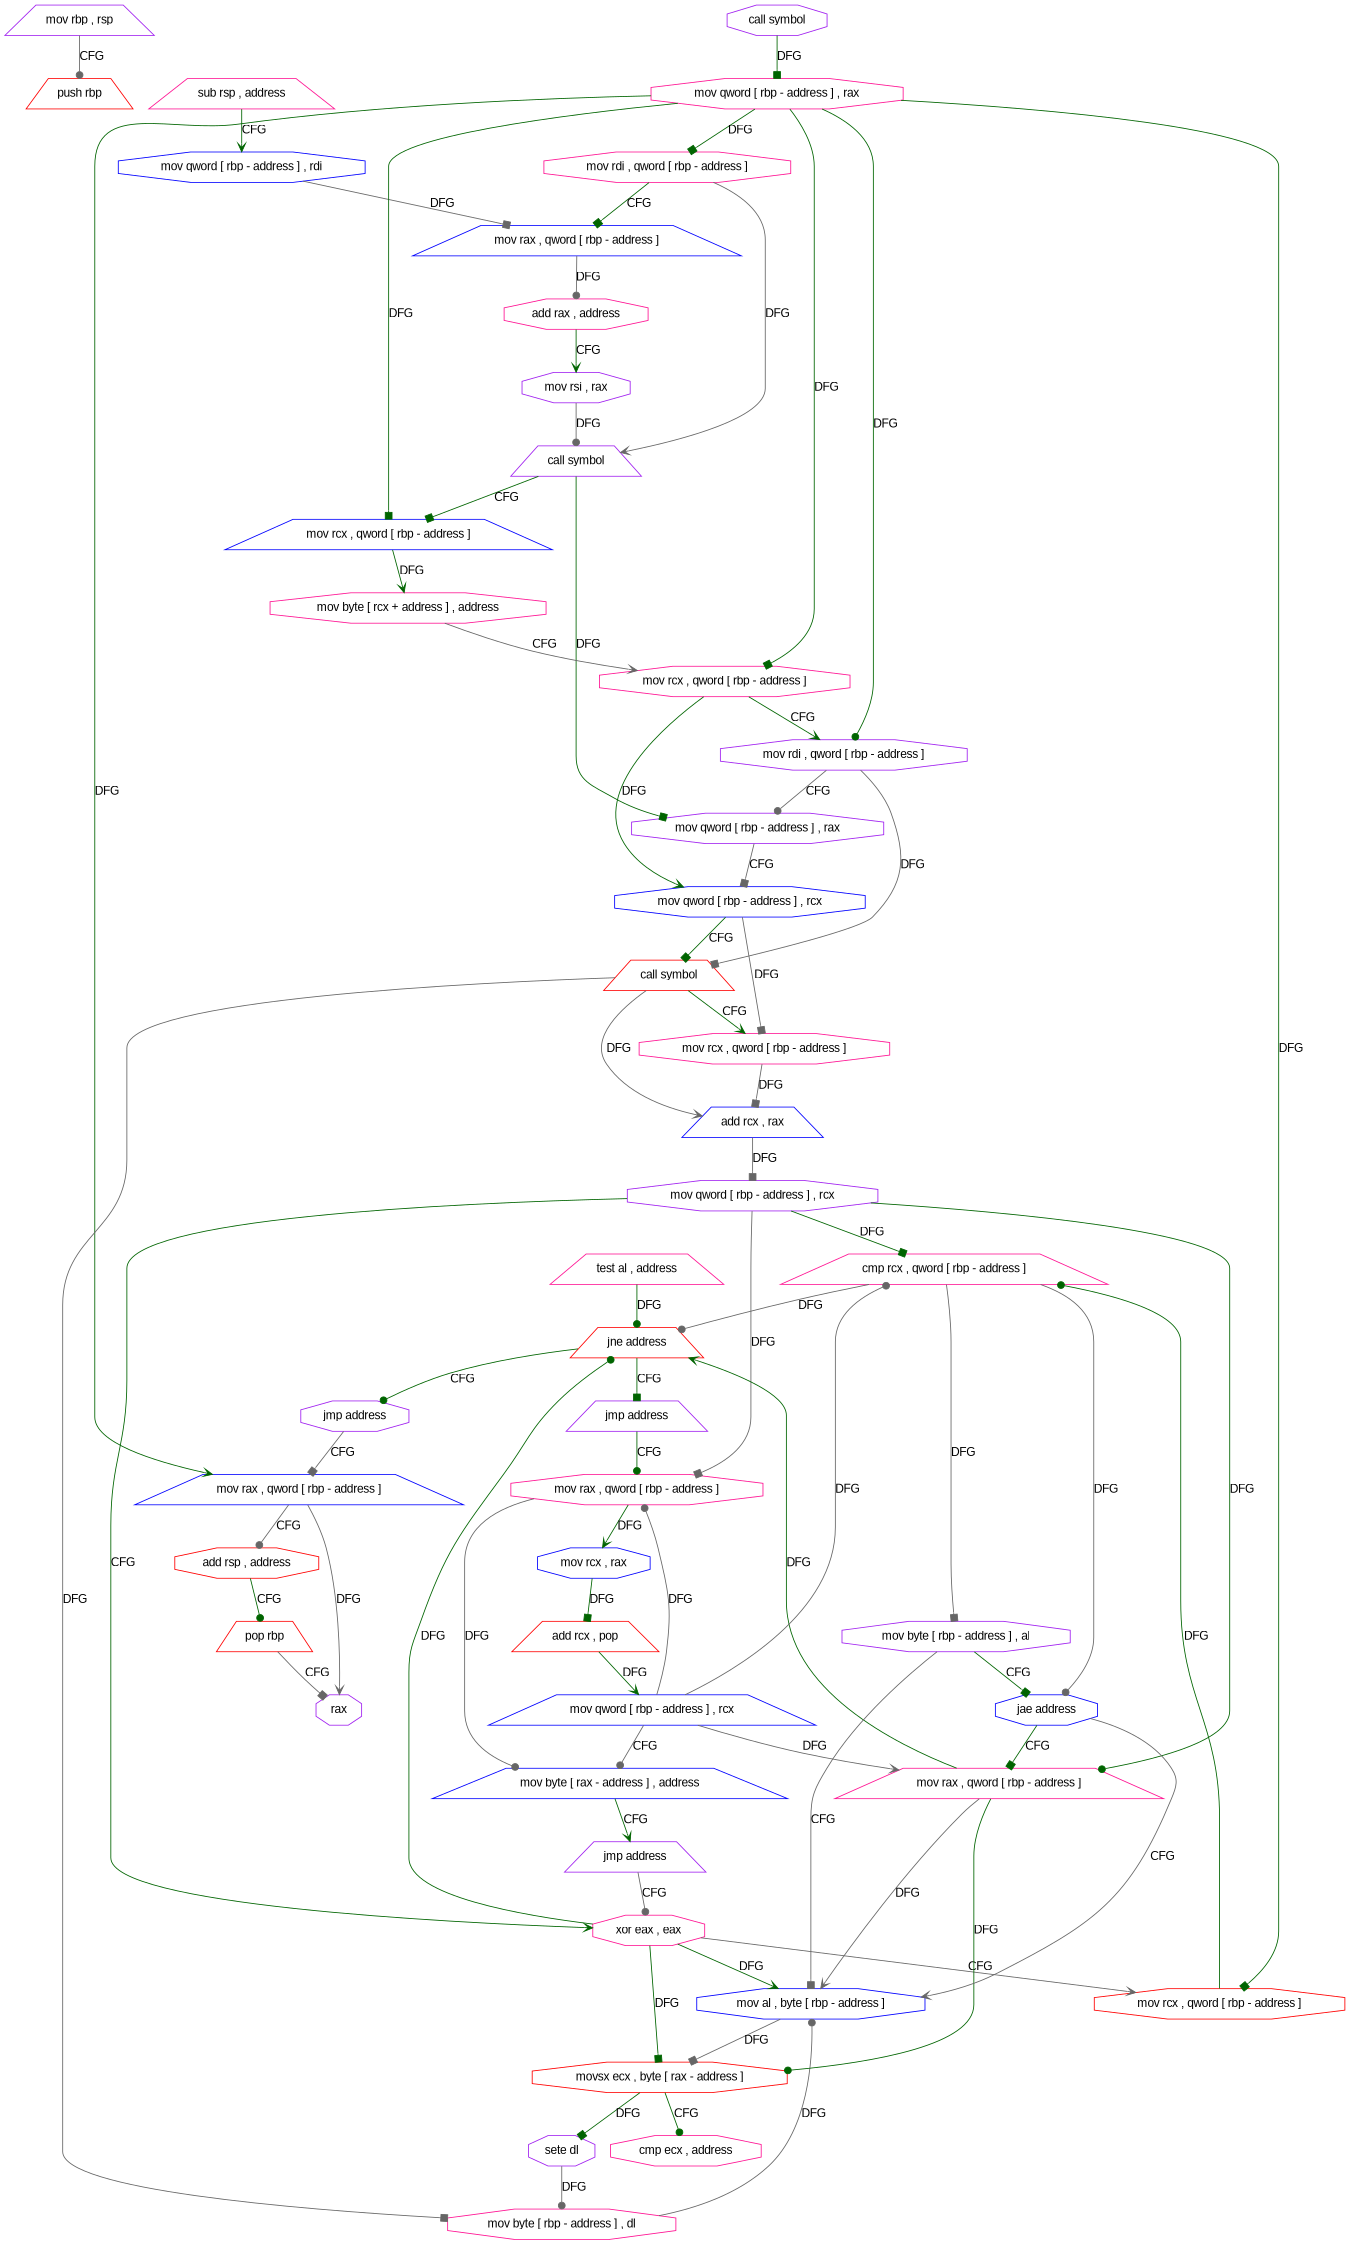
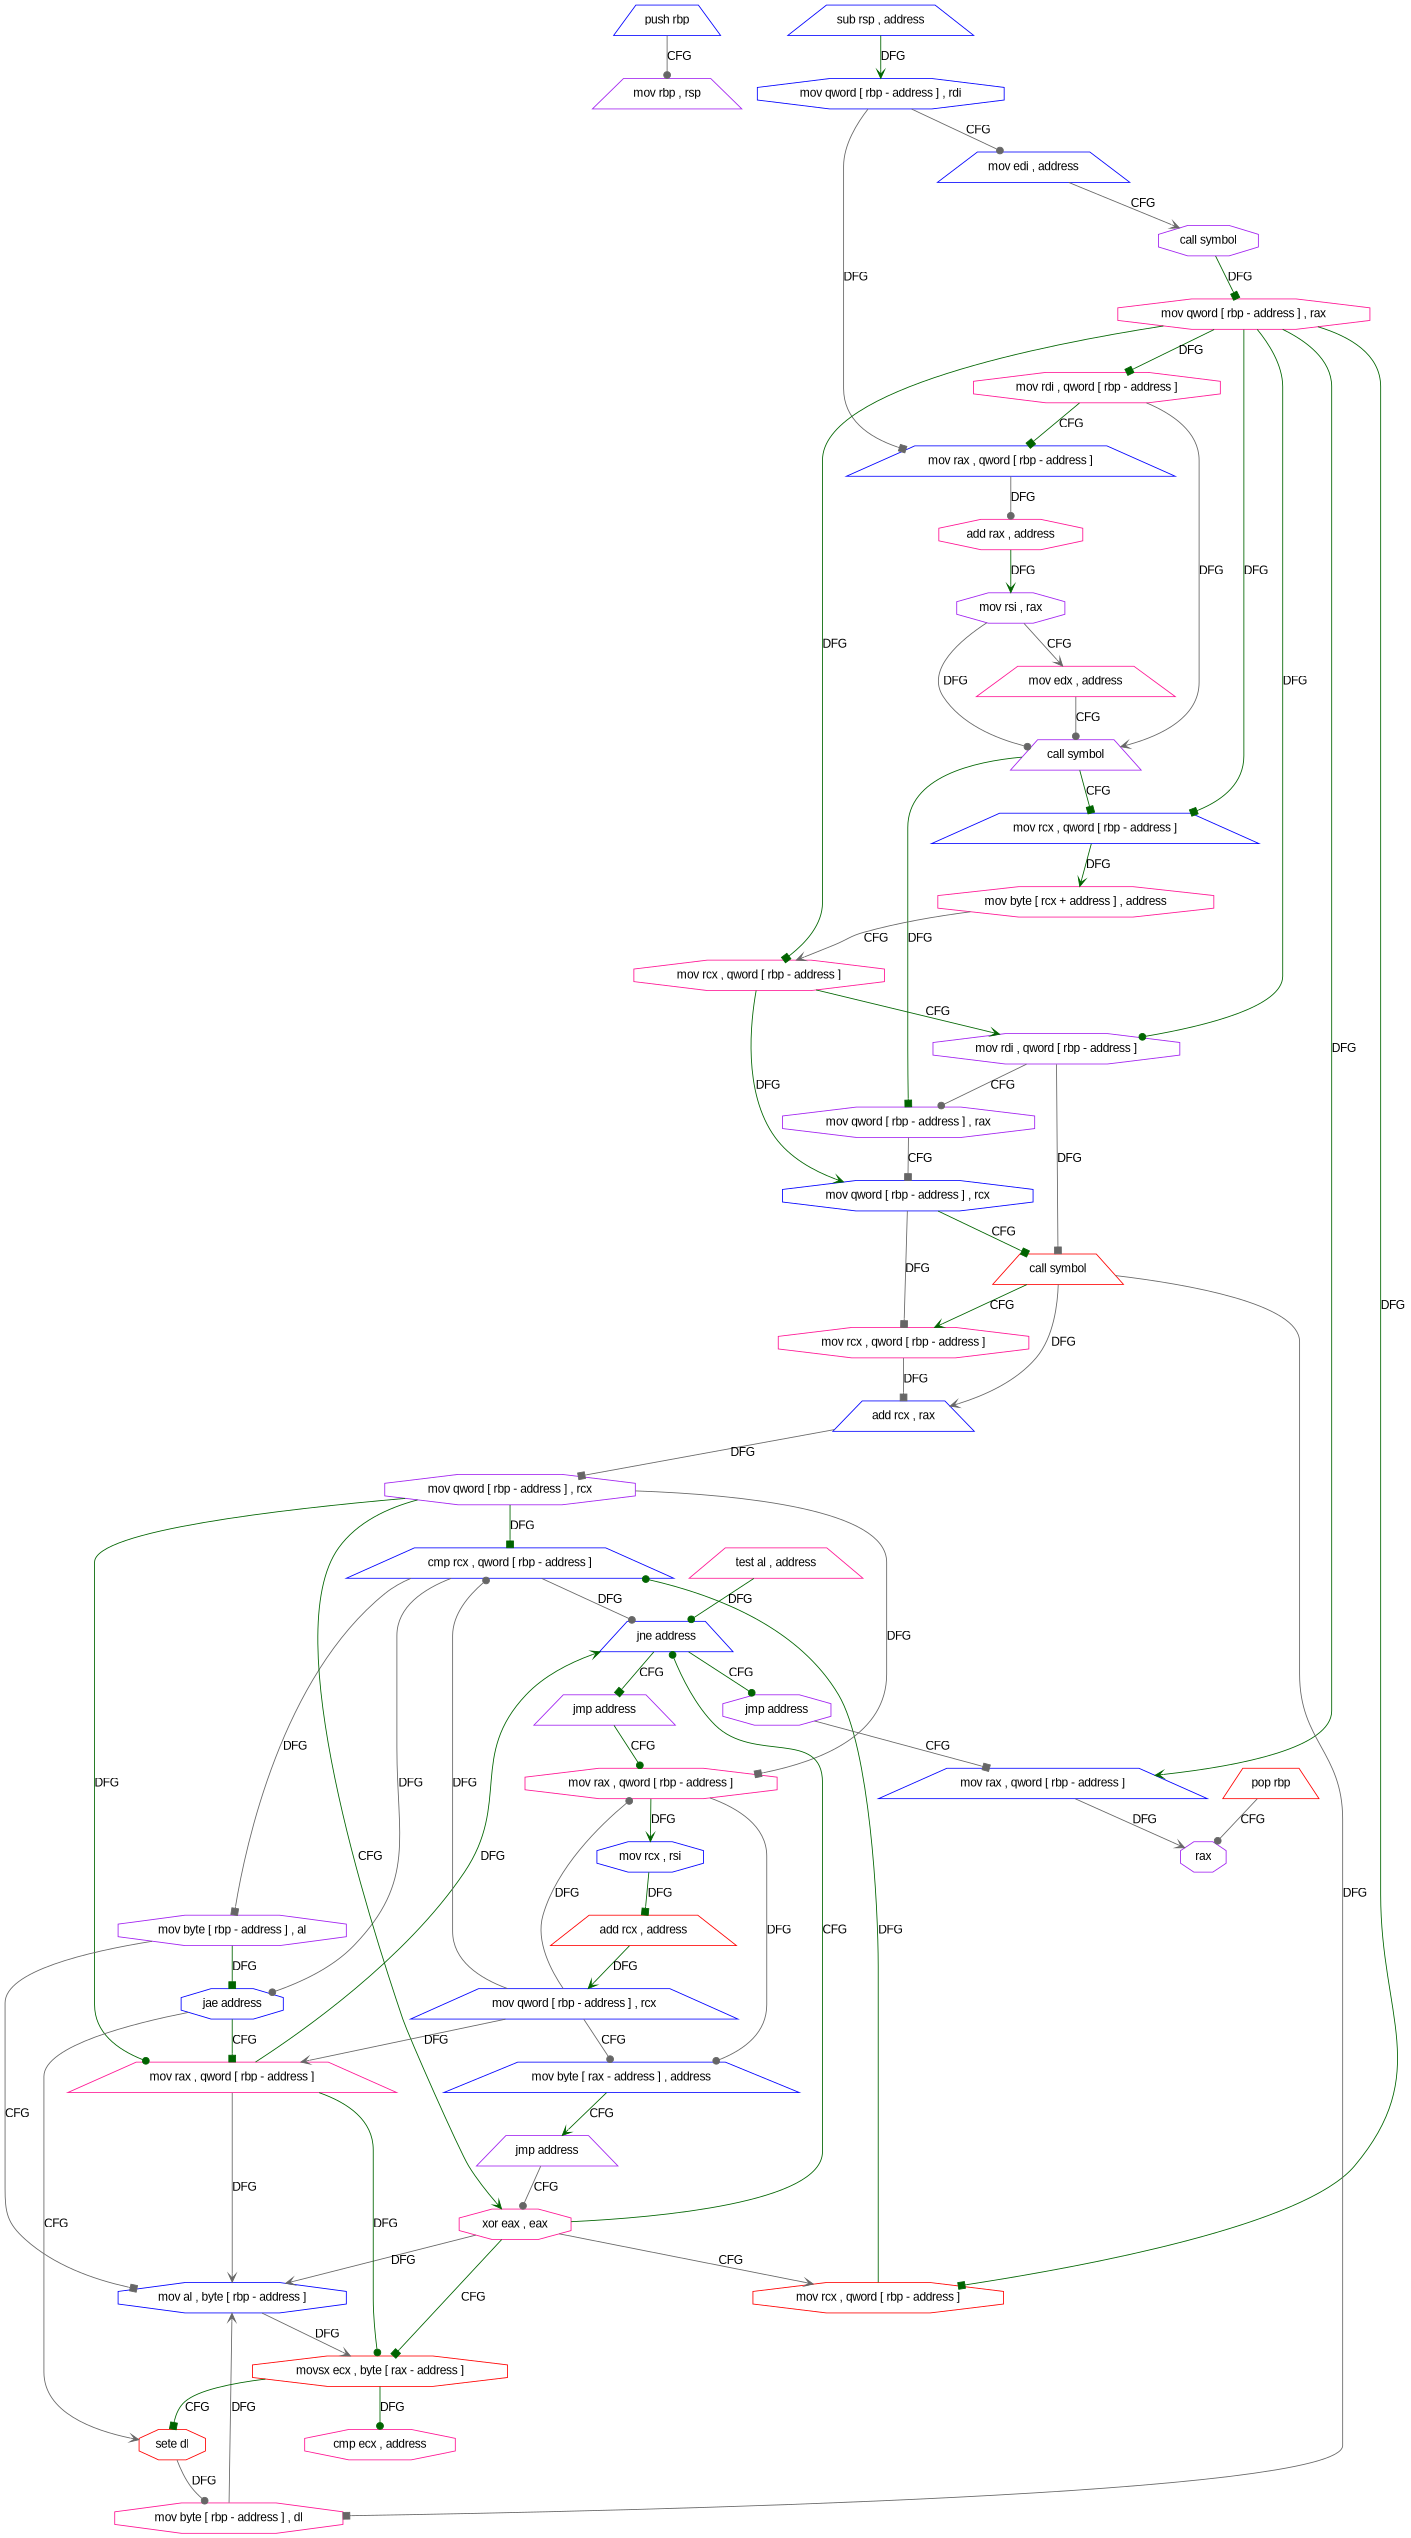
(80, 54) -> (667, 54)
(80, 94) -> (667, 20)
(242, 94) -> (881, 20)
(254, 130) -> (893, 57)
none -> (1034, 167)
(589, 351) -> (1023, 571)
none -> (1076, 681)
(944, 1269) -> (510, 1563)
(637, 1343) -> (666, 1637)
(247, 1563) -> none
(594, 1563) -> (650, 1857)
(433, 1637) -> (835, 1930)
(585, 1637) -> (643, 1930)
(298, 1672) -> (1239, 1819)
(1019, 1673) -> (245, 1967)
(1124, 1884) -> (44, 2201)
(724, 1965) -> (385, 2258)
(667, 2004) -> (474, 2298)
(739, 2039) -> (302, 2333)
(628, 2114) -> (198, 2408)
(687, 2114) -> (393, 2408)
(562, 2151) -> (172, 2445)
(778, 2155) -> (230, 2412)
